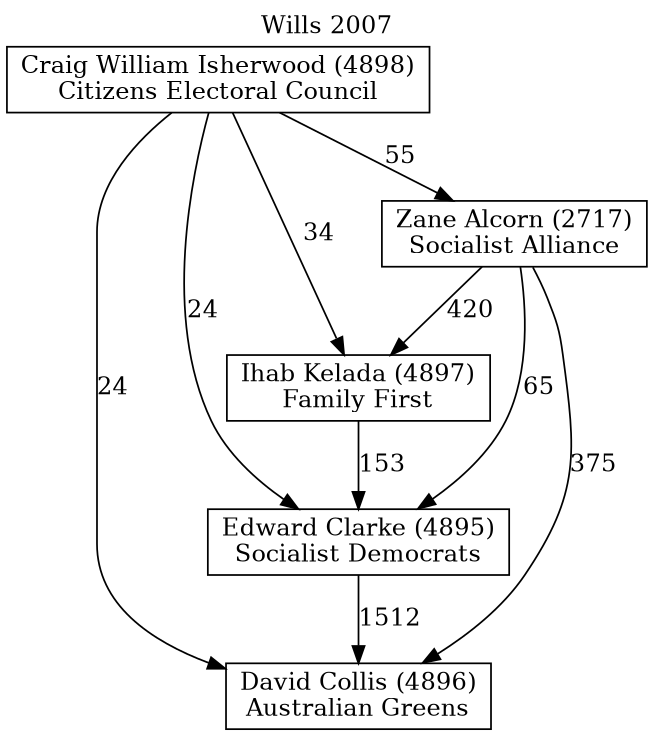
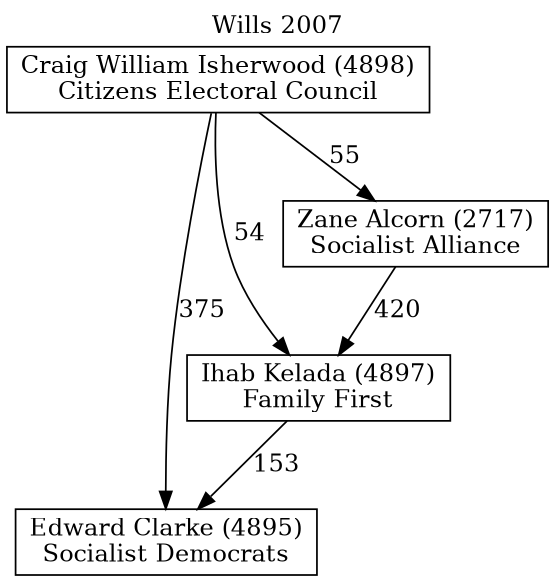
(320, 234) -> (250, 234)
(204, 311) -> (203, 311)
(515, 398) -> none
(359, 696) -> none
